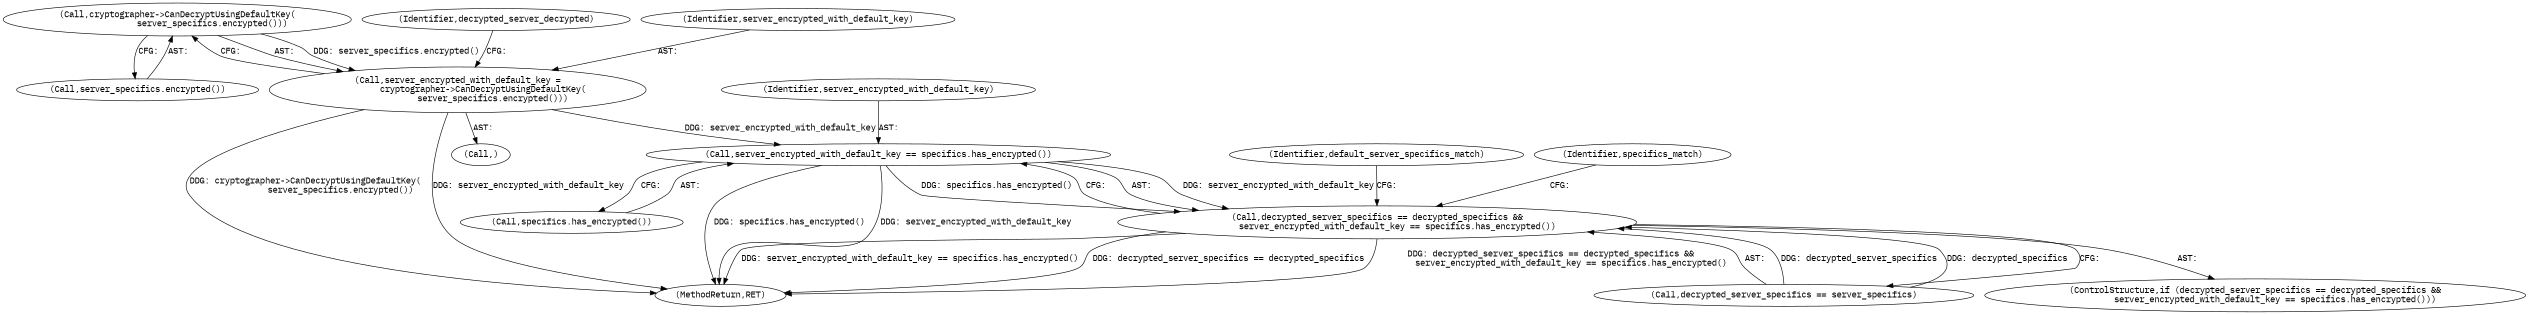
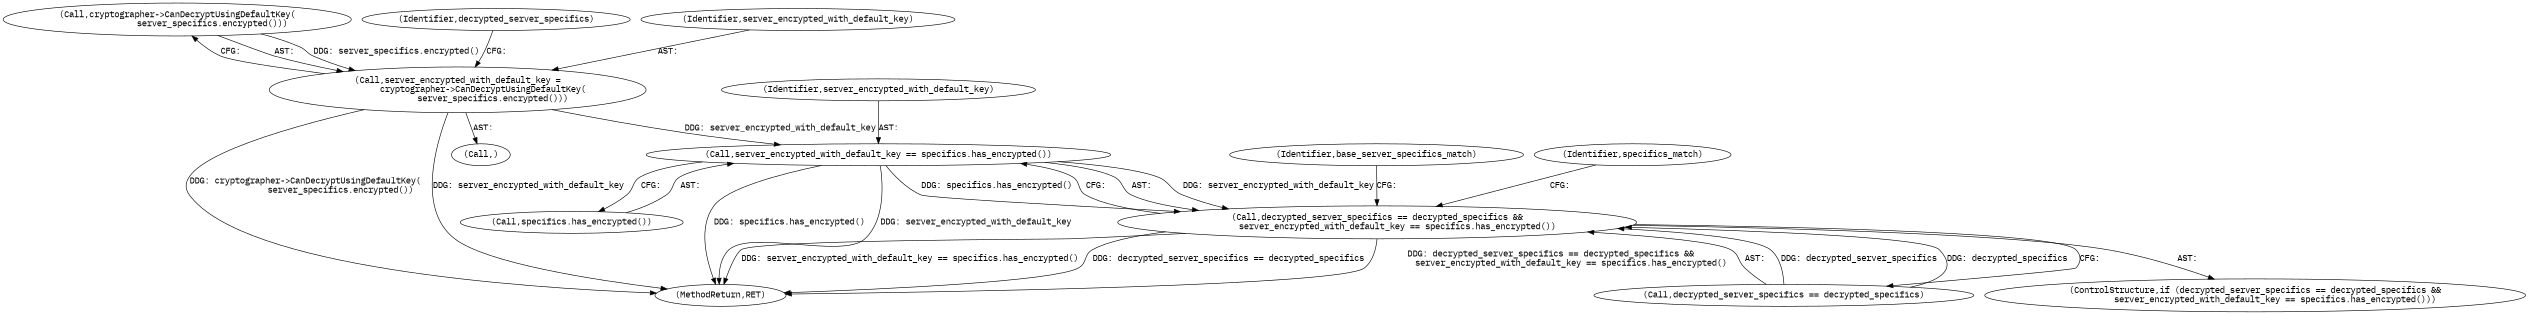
(496, 20) -> (496, 20)
(138, 90) -> none
(1377, 155) -> (1377, 155)
(1784, 295) -> (1784, 295)
